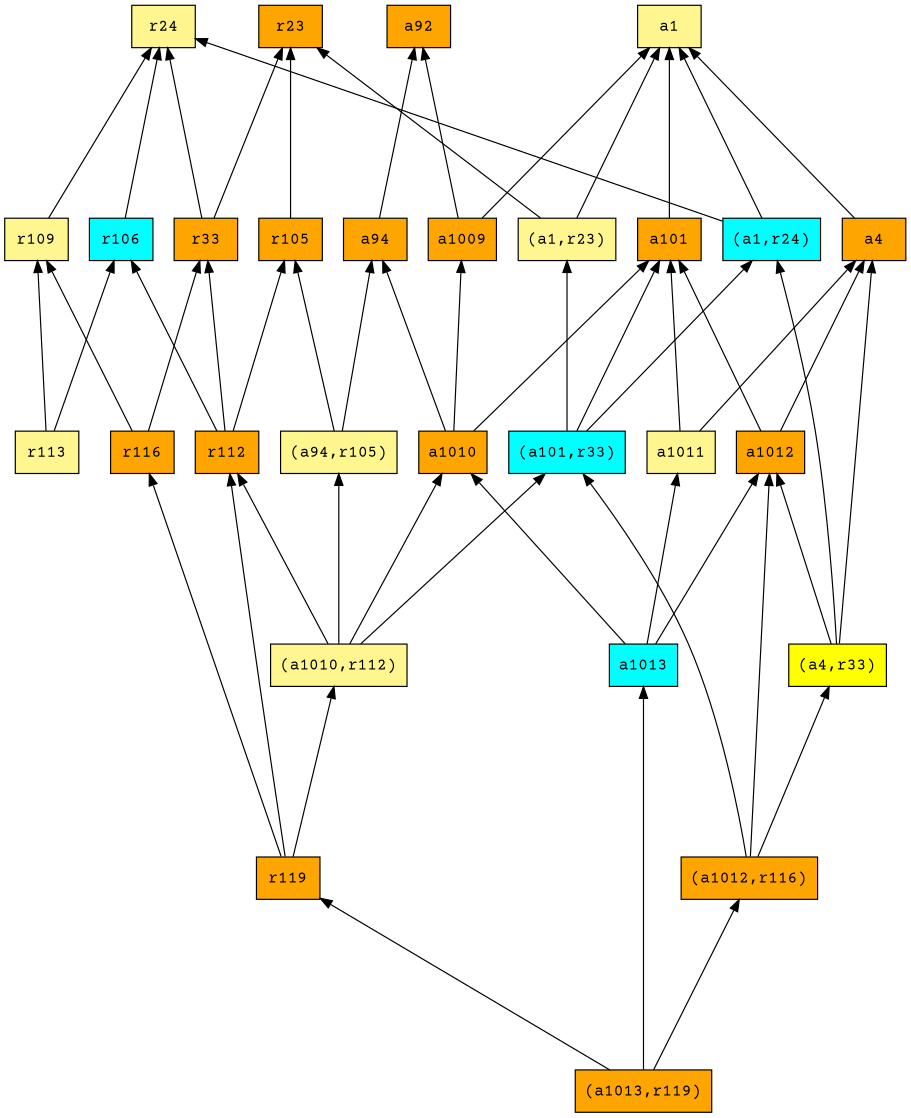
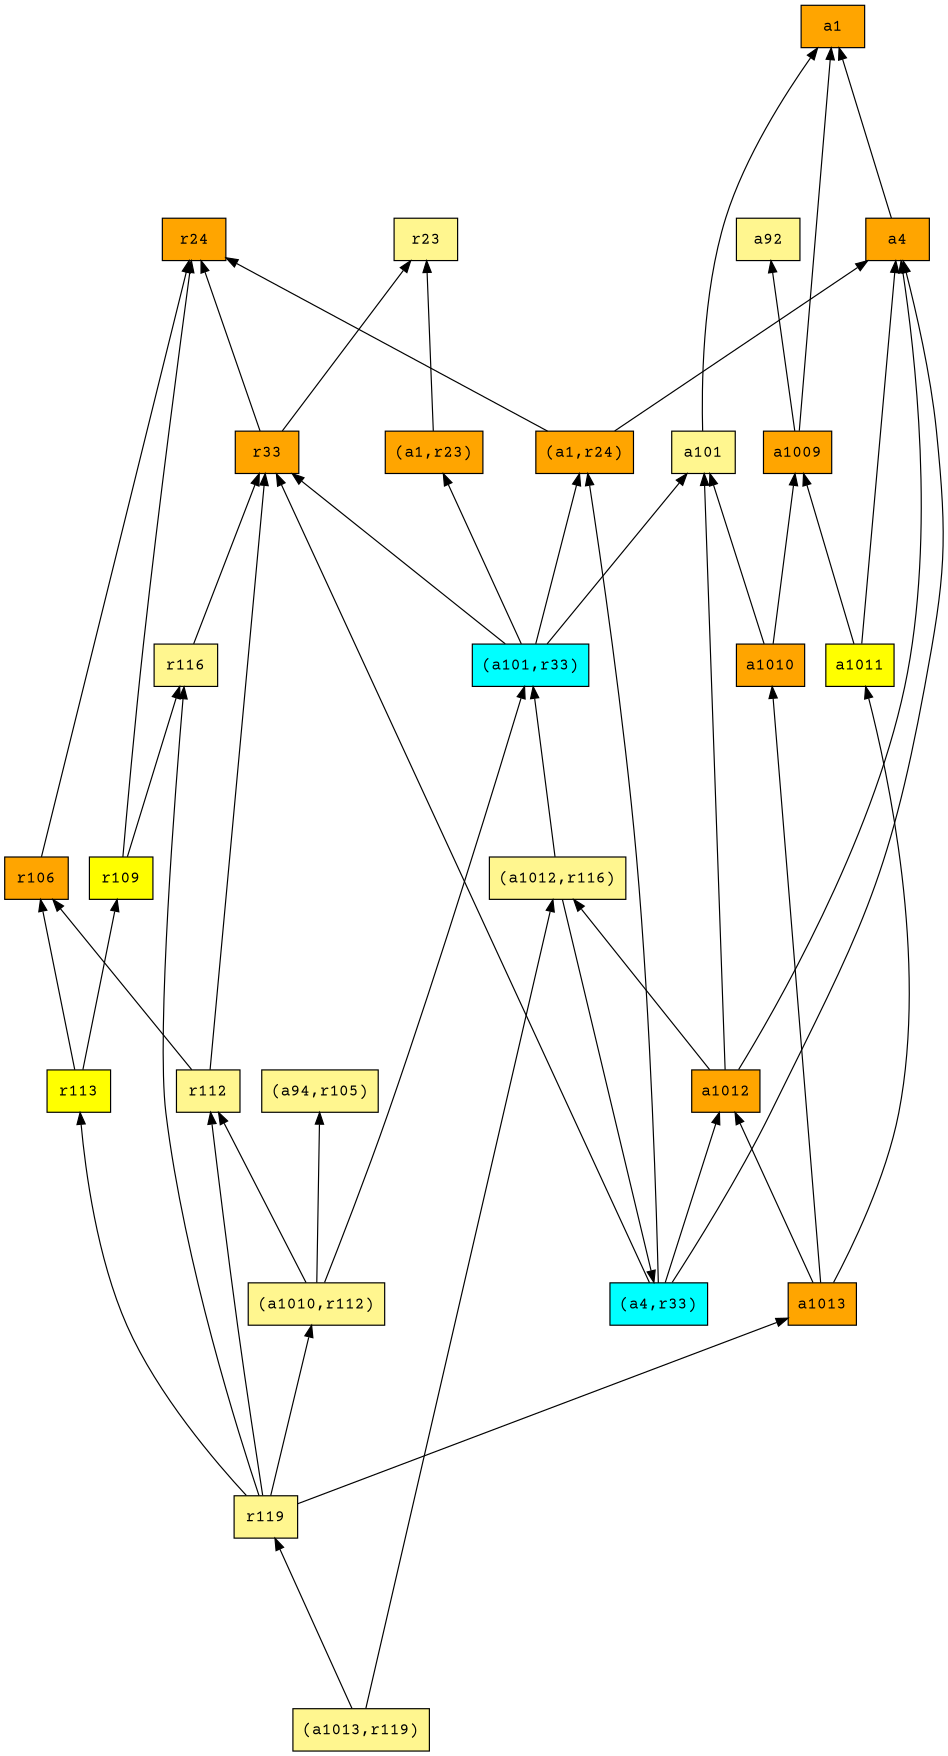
(164, 26) -> (194, 239)
(291, 26) -> (426, 239)
(419, 26) -> (768, 239)
(669, 26) -> (833, 26)
(616, 138) -> none
(723, 138) -> (736, 349)
(36, 239) -> (121, 878)
(121, 239) -> (36, 878)
(291, 239) -> none
(375, 239) -> none
(567, 239) -> (434, 452)
(669, 239) -> (703, 452)
(772, 239) -> (585, 452)
(92, 351) -> (152, 777)
(676, 352) -> (830, 564)
(47, 452) -> (79, 1091)
(142, 452) -> (186, 665)
(227, 452) -> (208, 1091)
(681, 452) -> (860, 665)
none -> (403, 563)
(393, 564) -> none
(643, 665) -> (822, 1304)
(838, 665) -> (659, 1304)
(760, 671) -> (655, 1002)
(288, 878) -> (266, 1517)
(749, 878) -> (558, 878)
(643, 884) -> (537, 1413)
none -> (475, 904)
(643, 1091) -> (361, 1730)
none -> (127, 1326)
